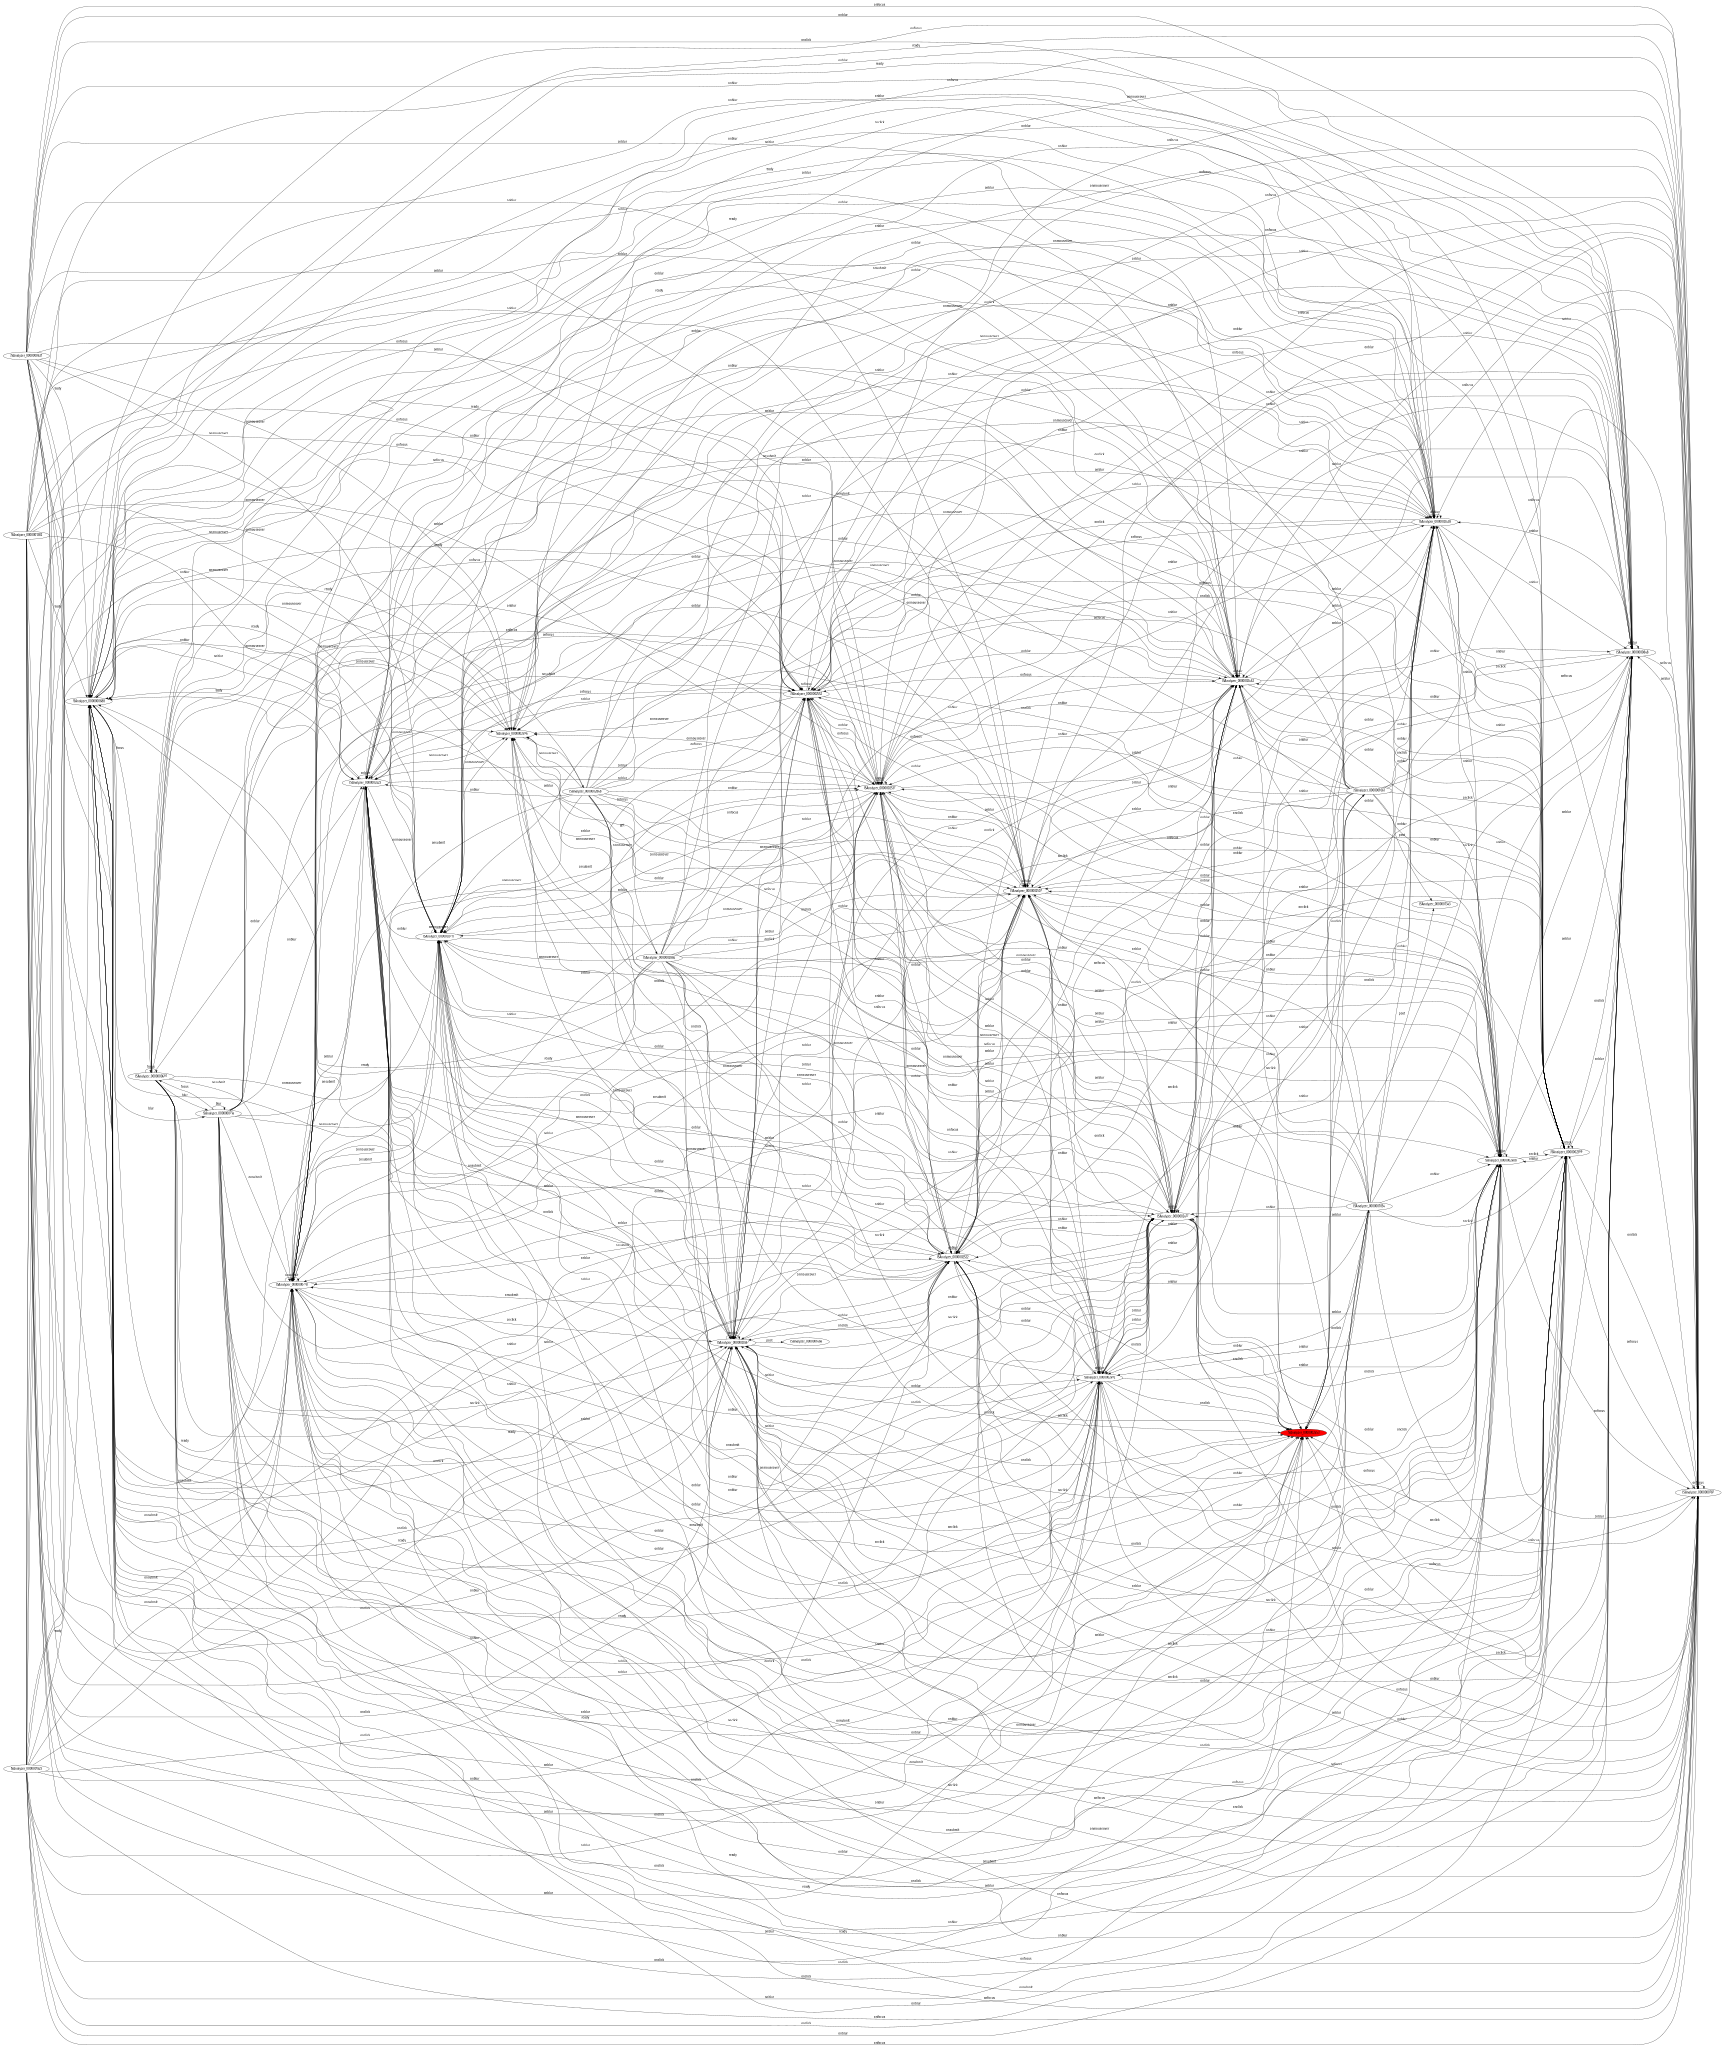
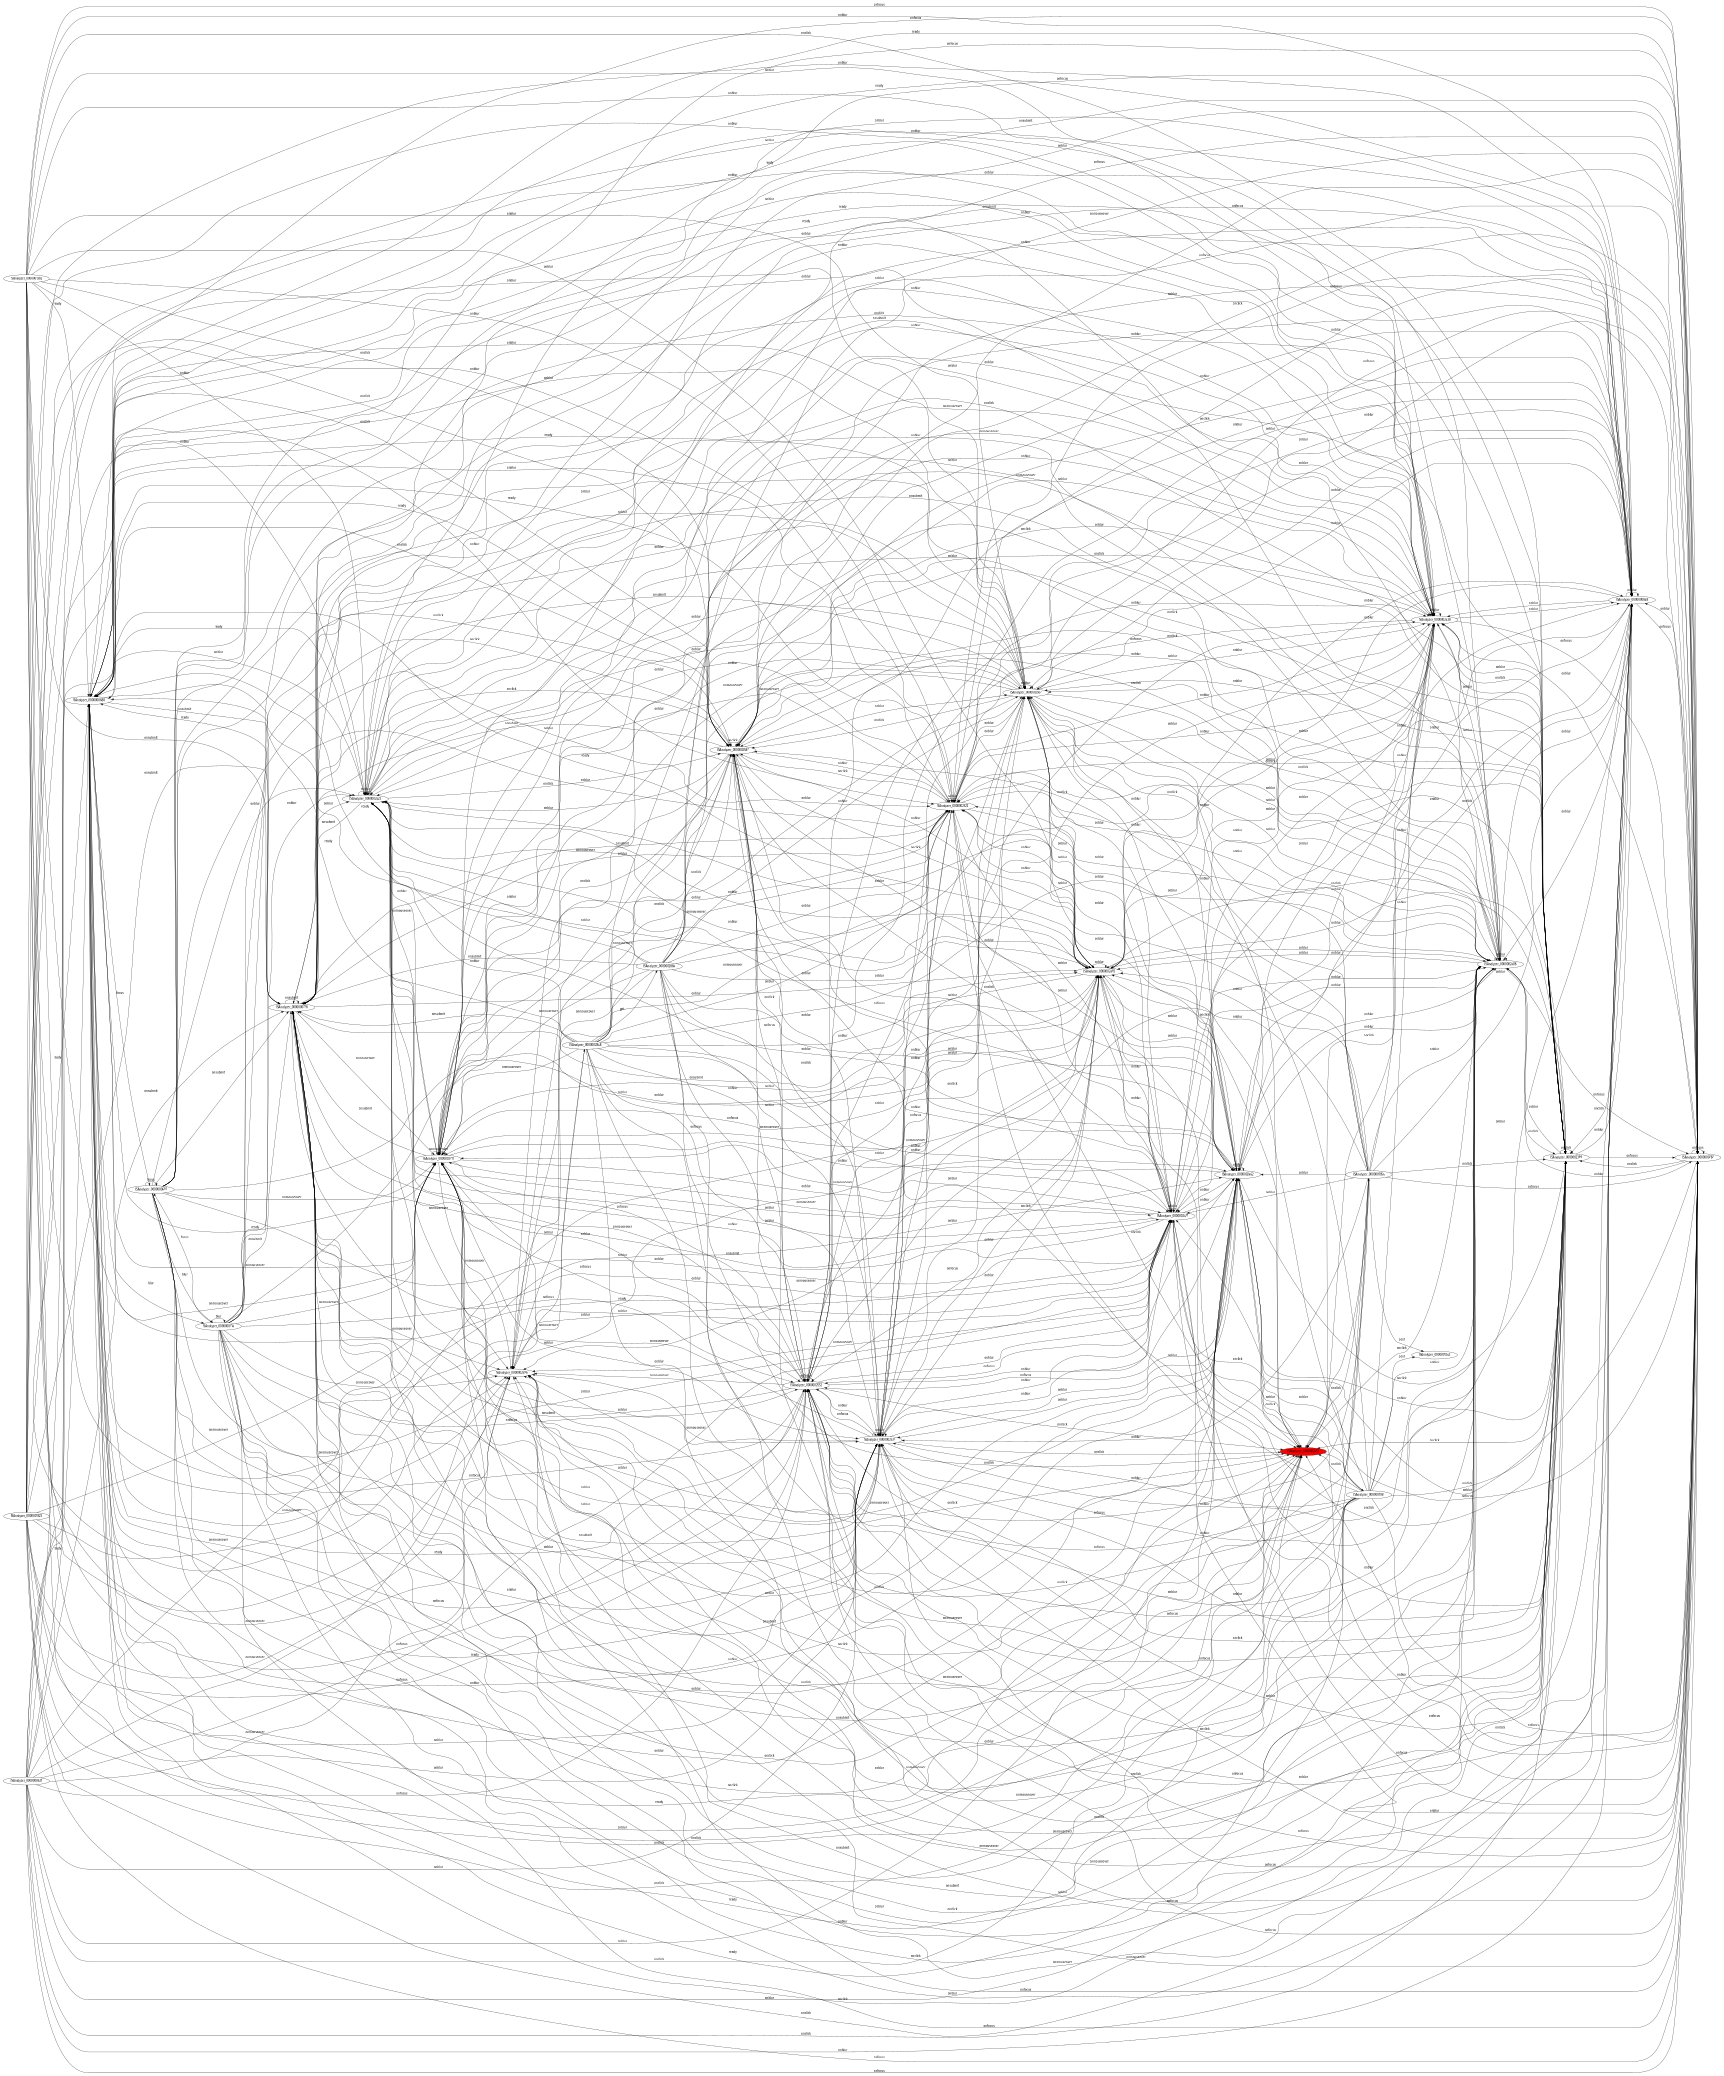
none -> (998, 220)
none -> (813, 968)
(806, 1342) -> none
